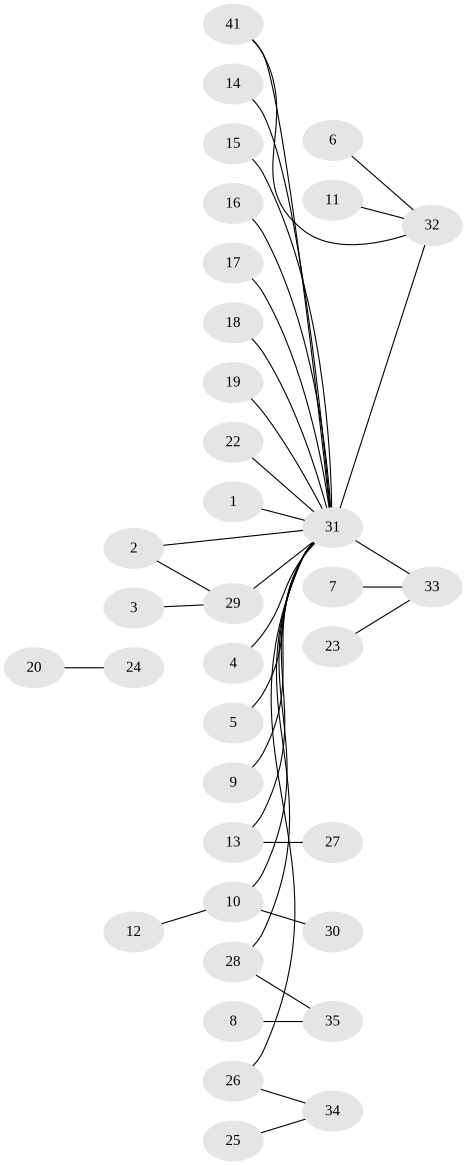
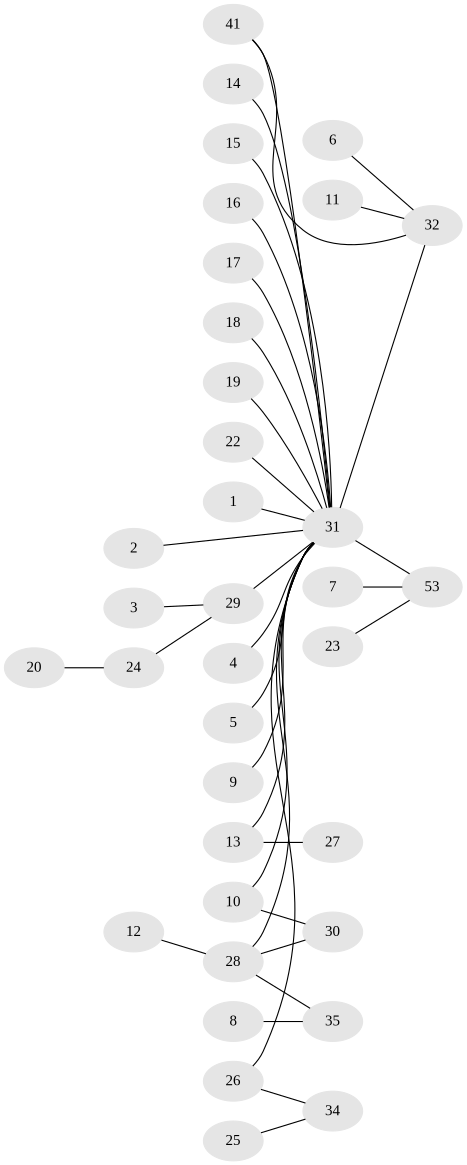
(183, 576) -> (184, 636)
(432, 587) -> (432, 587)
(184, 917) -> (184, 947)
none -> (283, 947)
